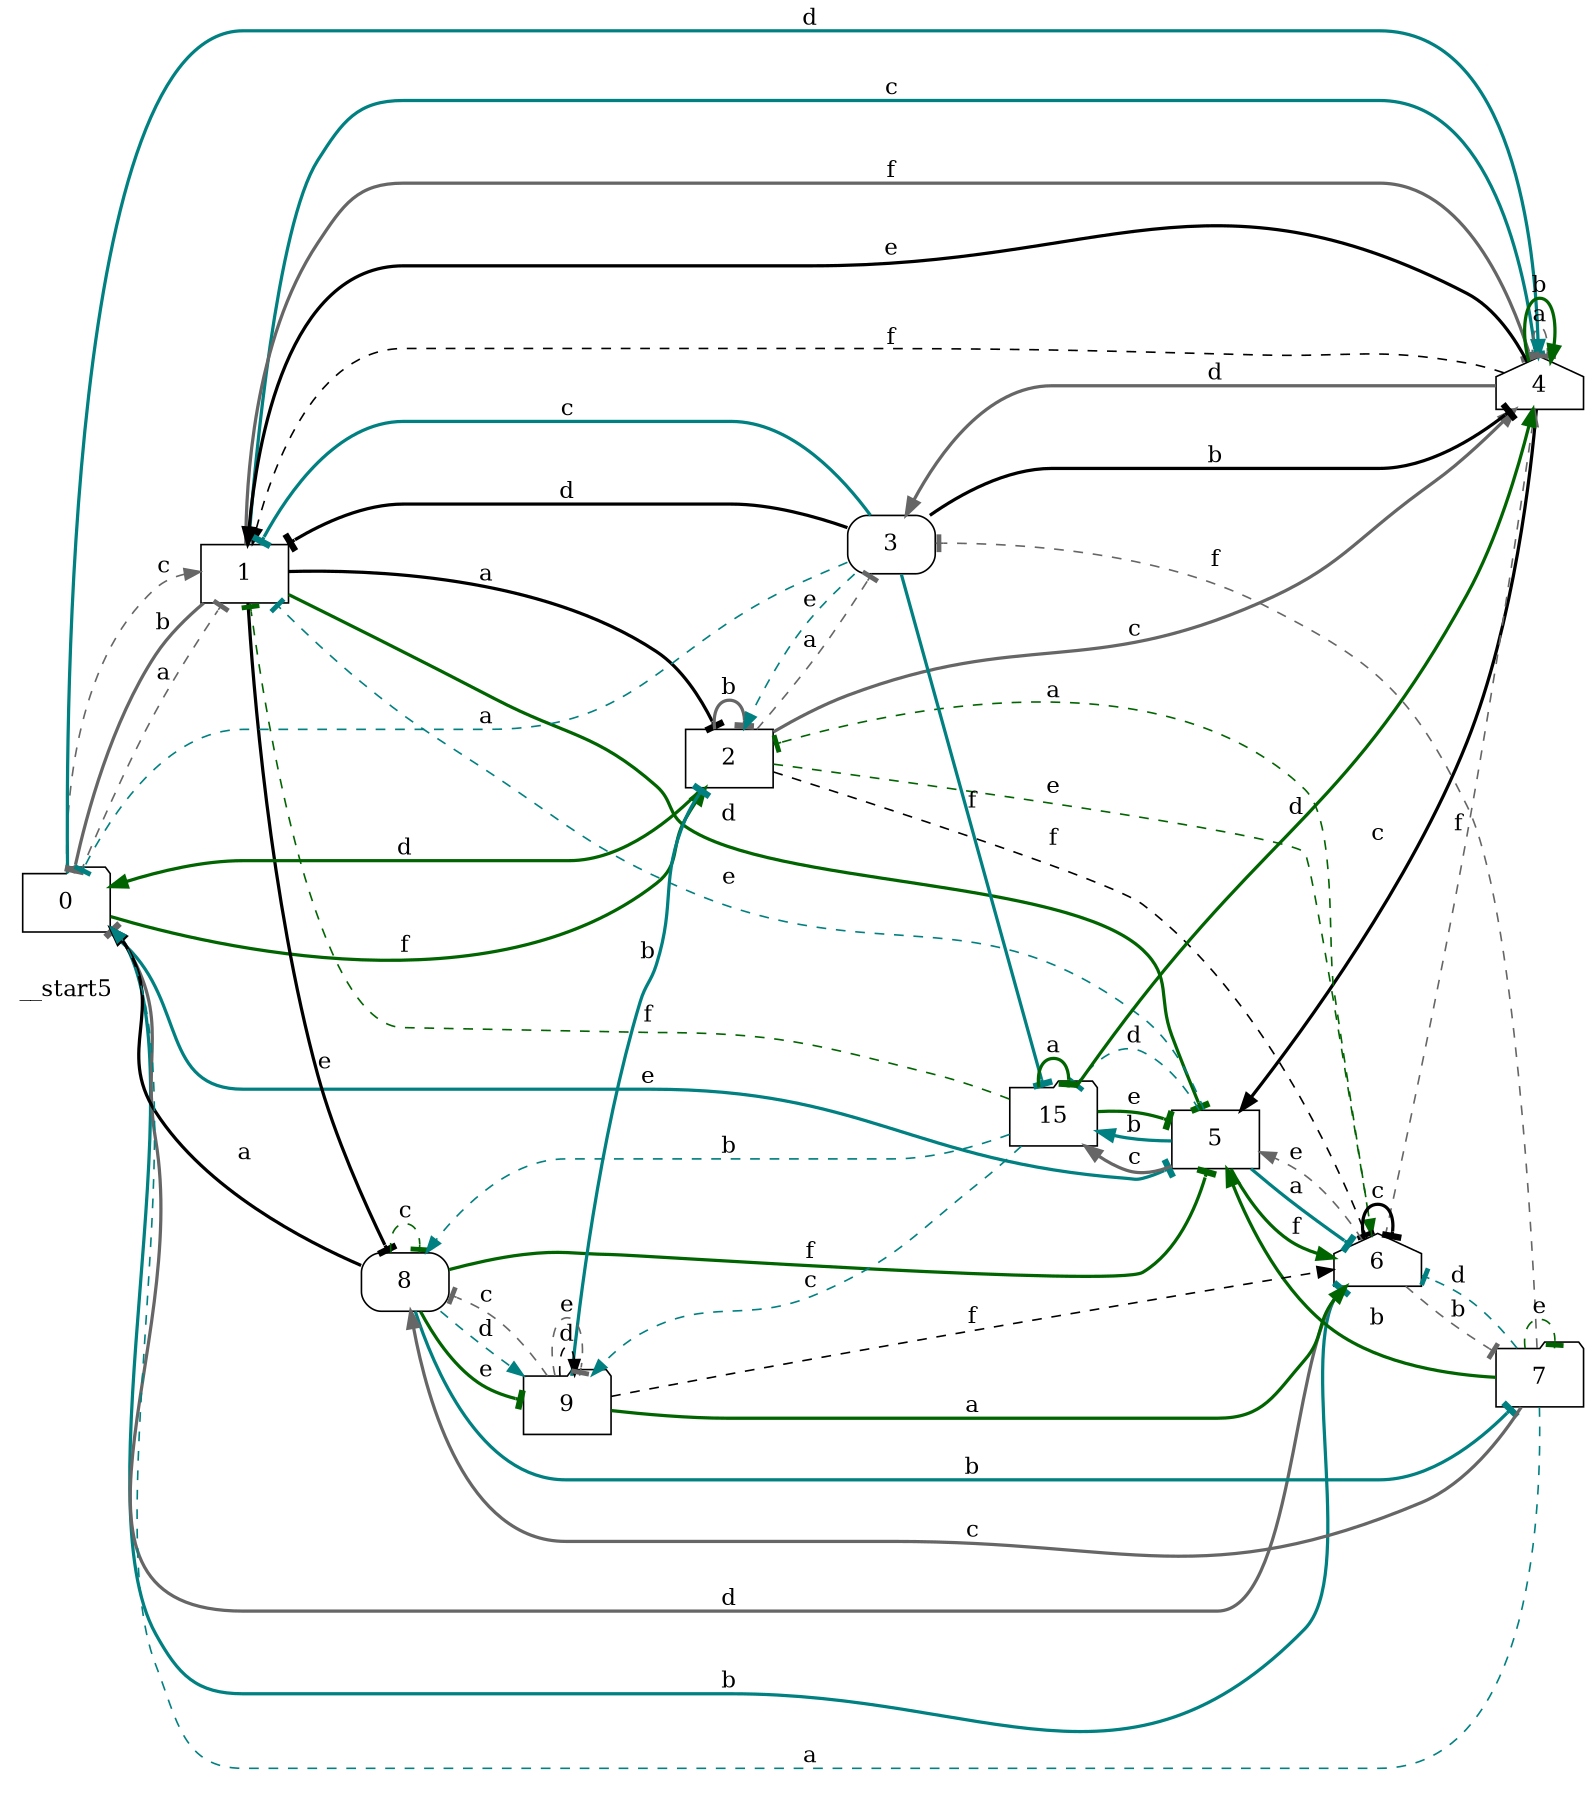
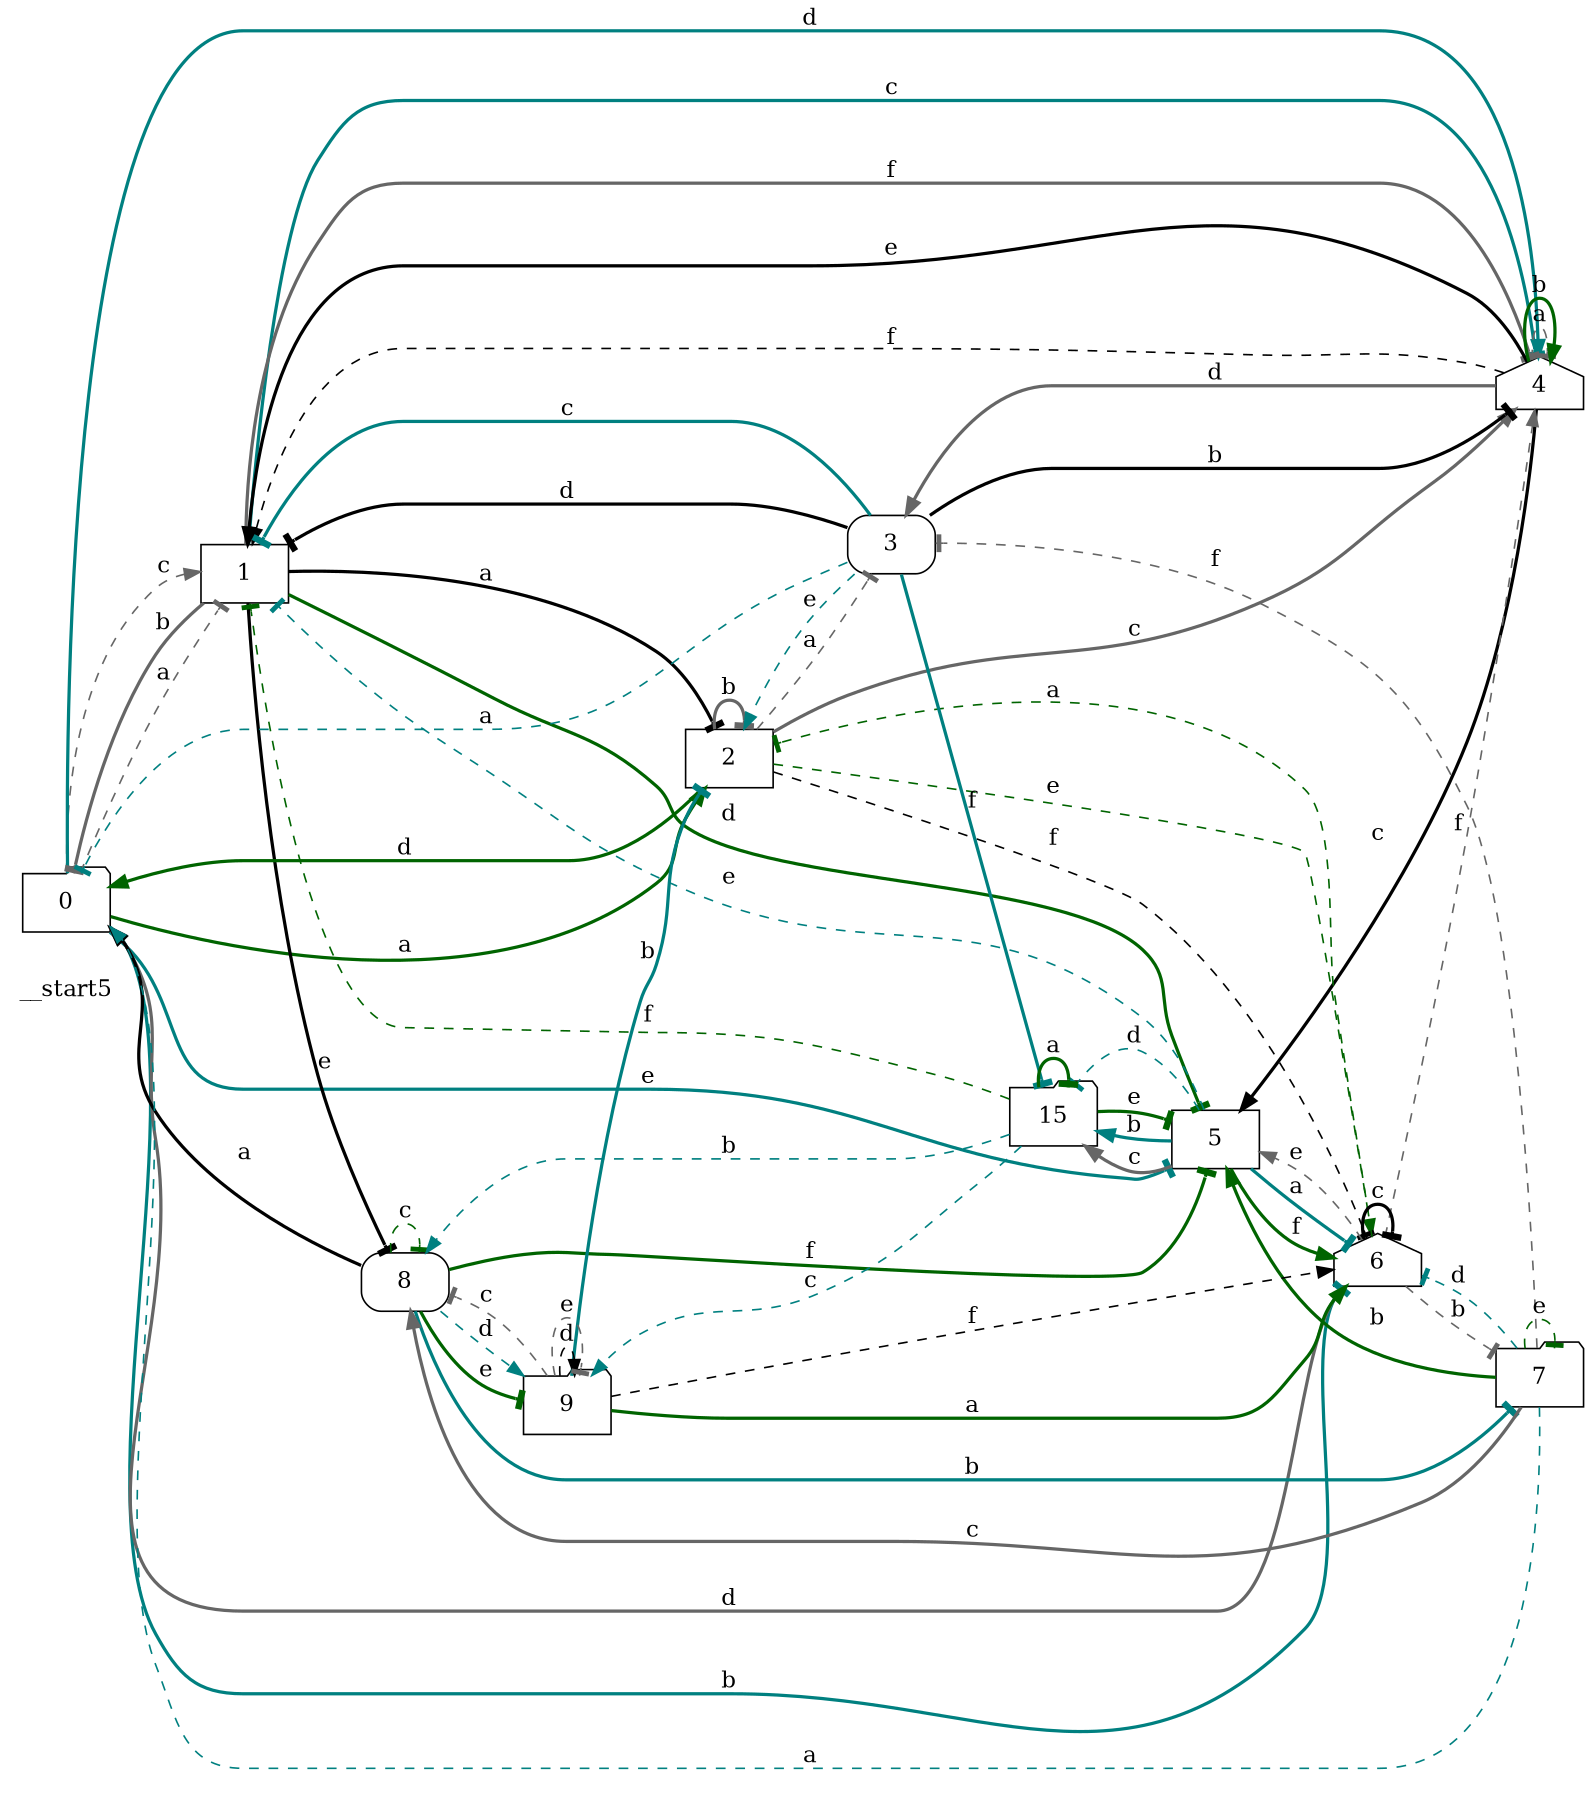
(1339, 779) -> none
(405, 946) -> (405, 946)
(535, 1611) -> (535, 1611)
